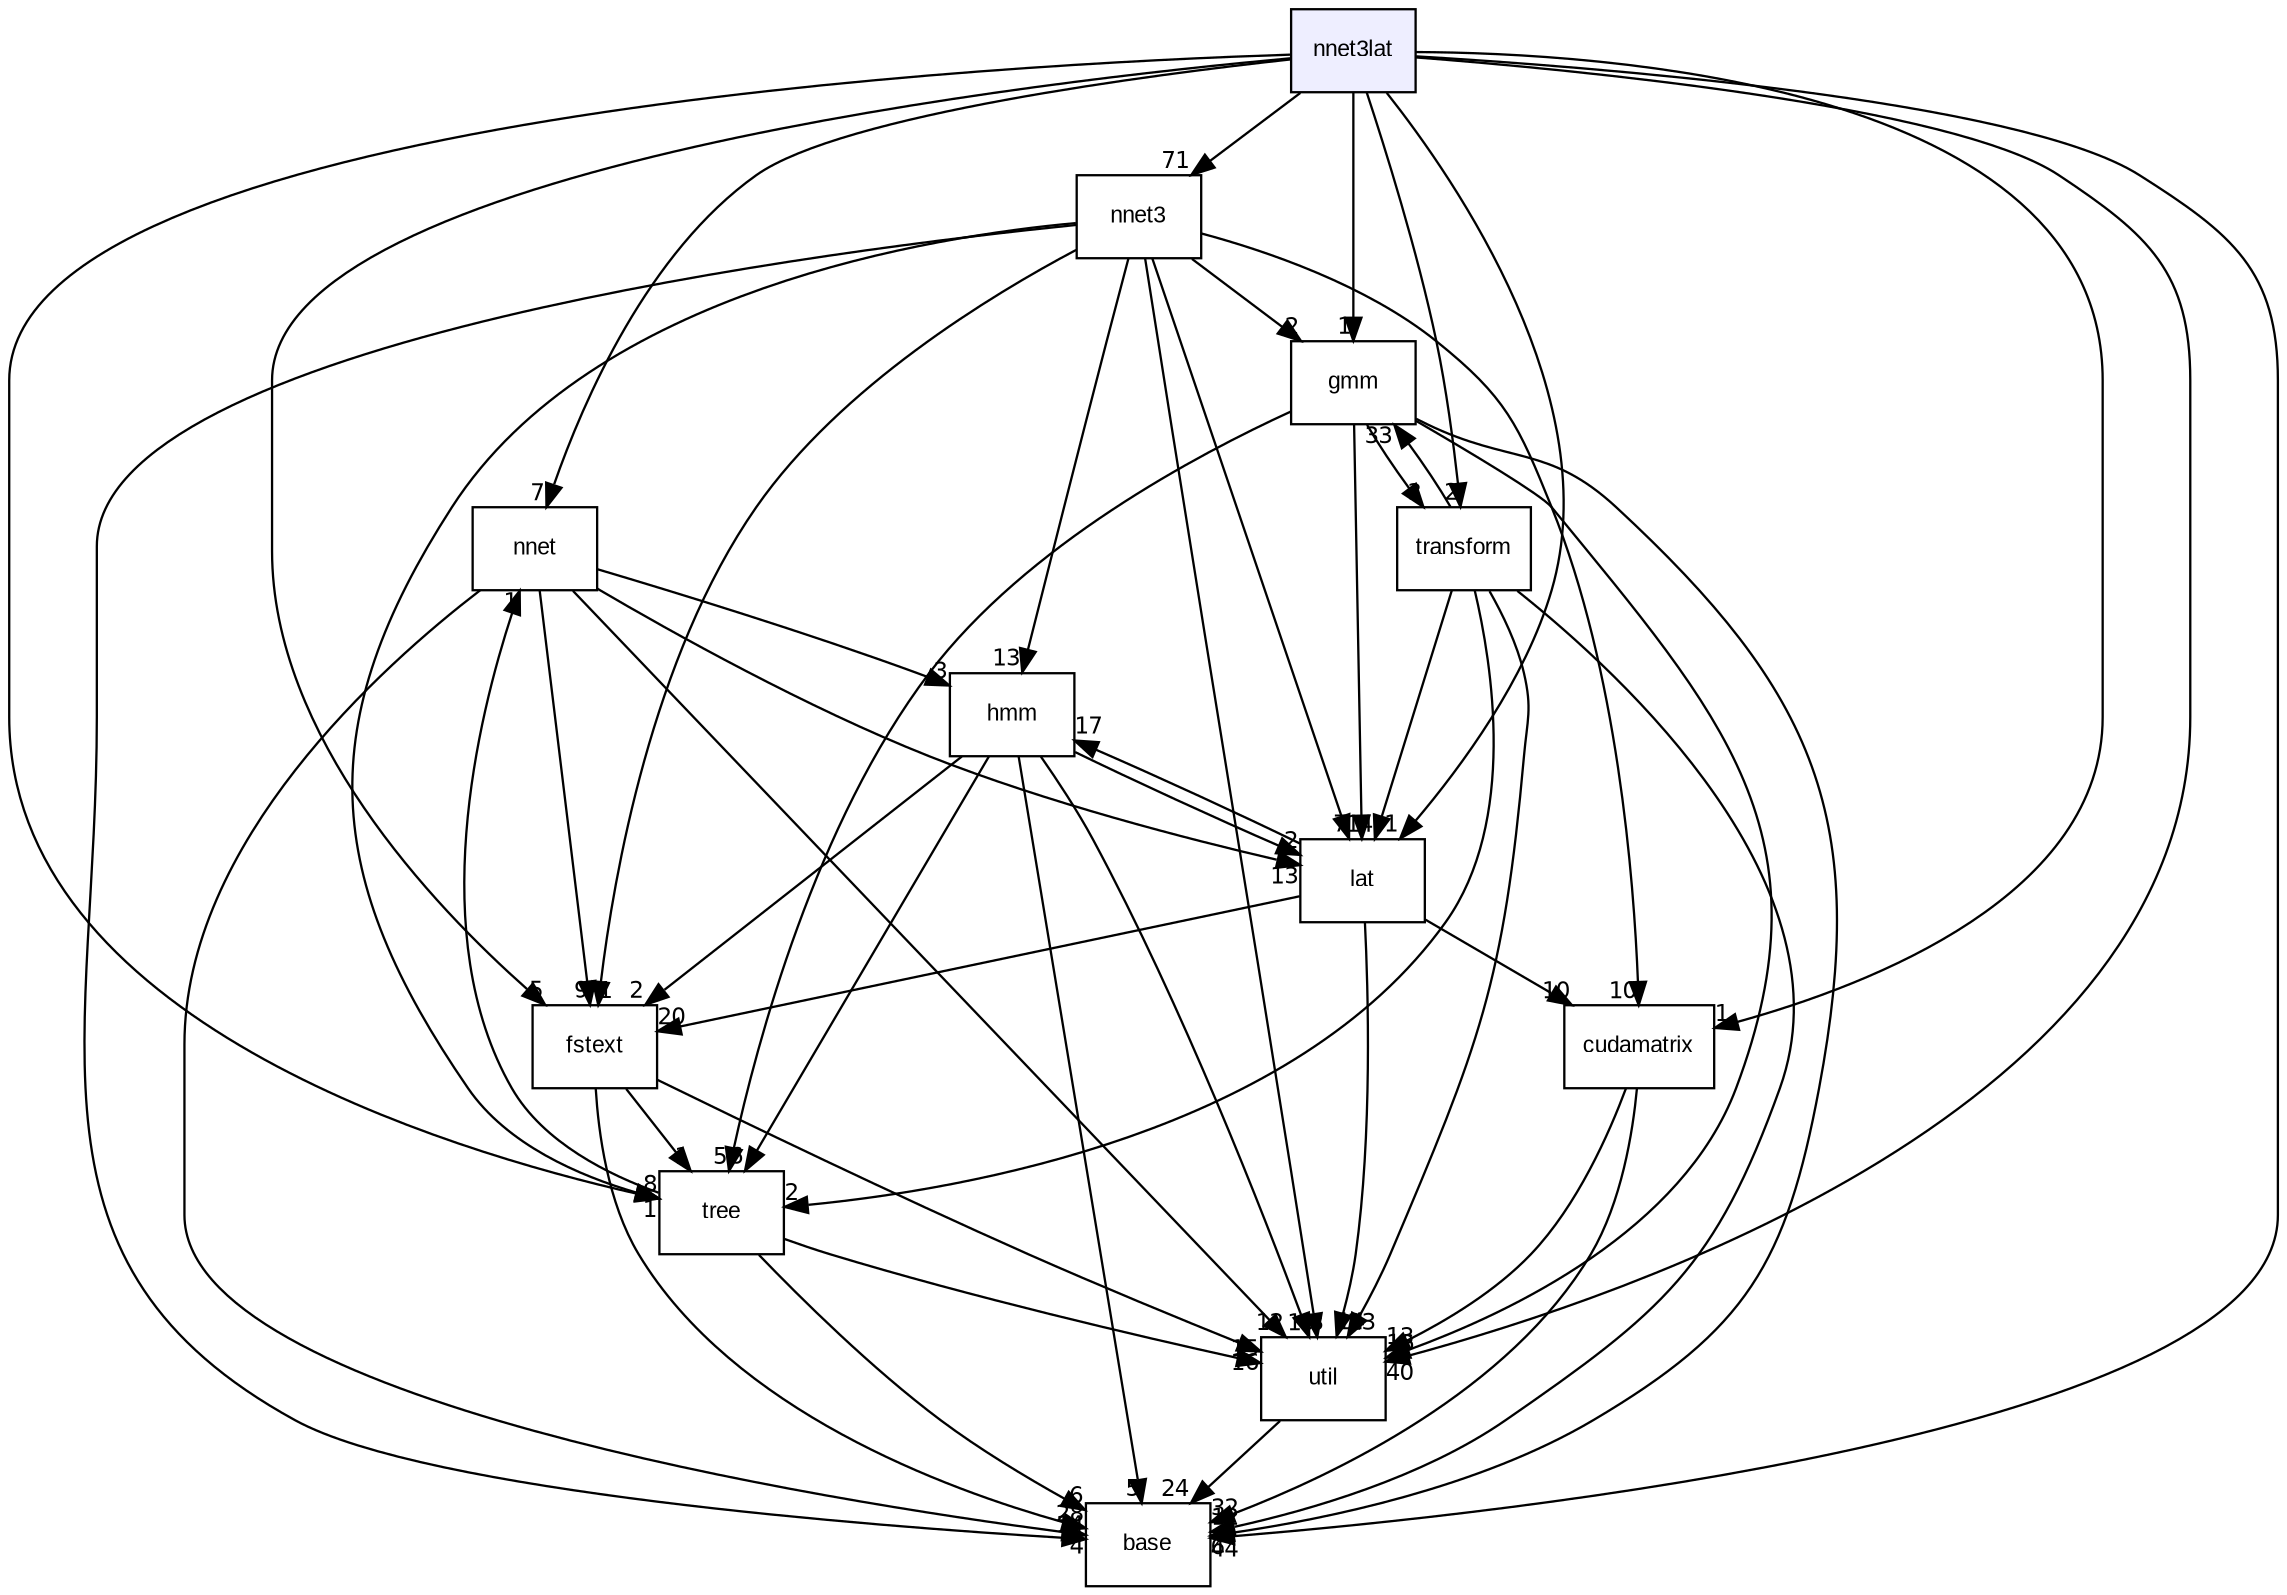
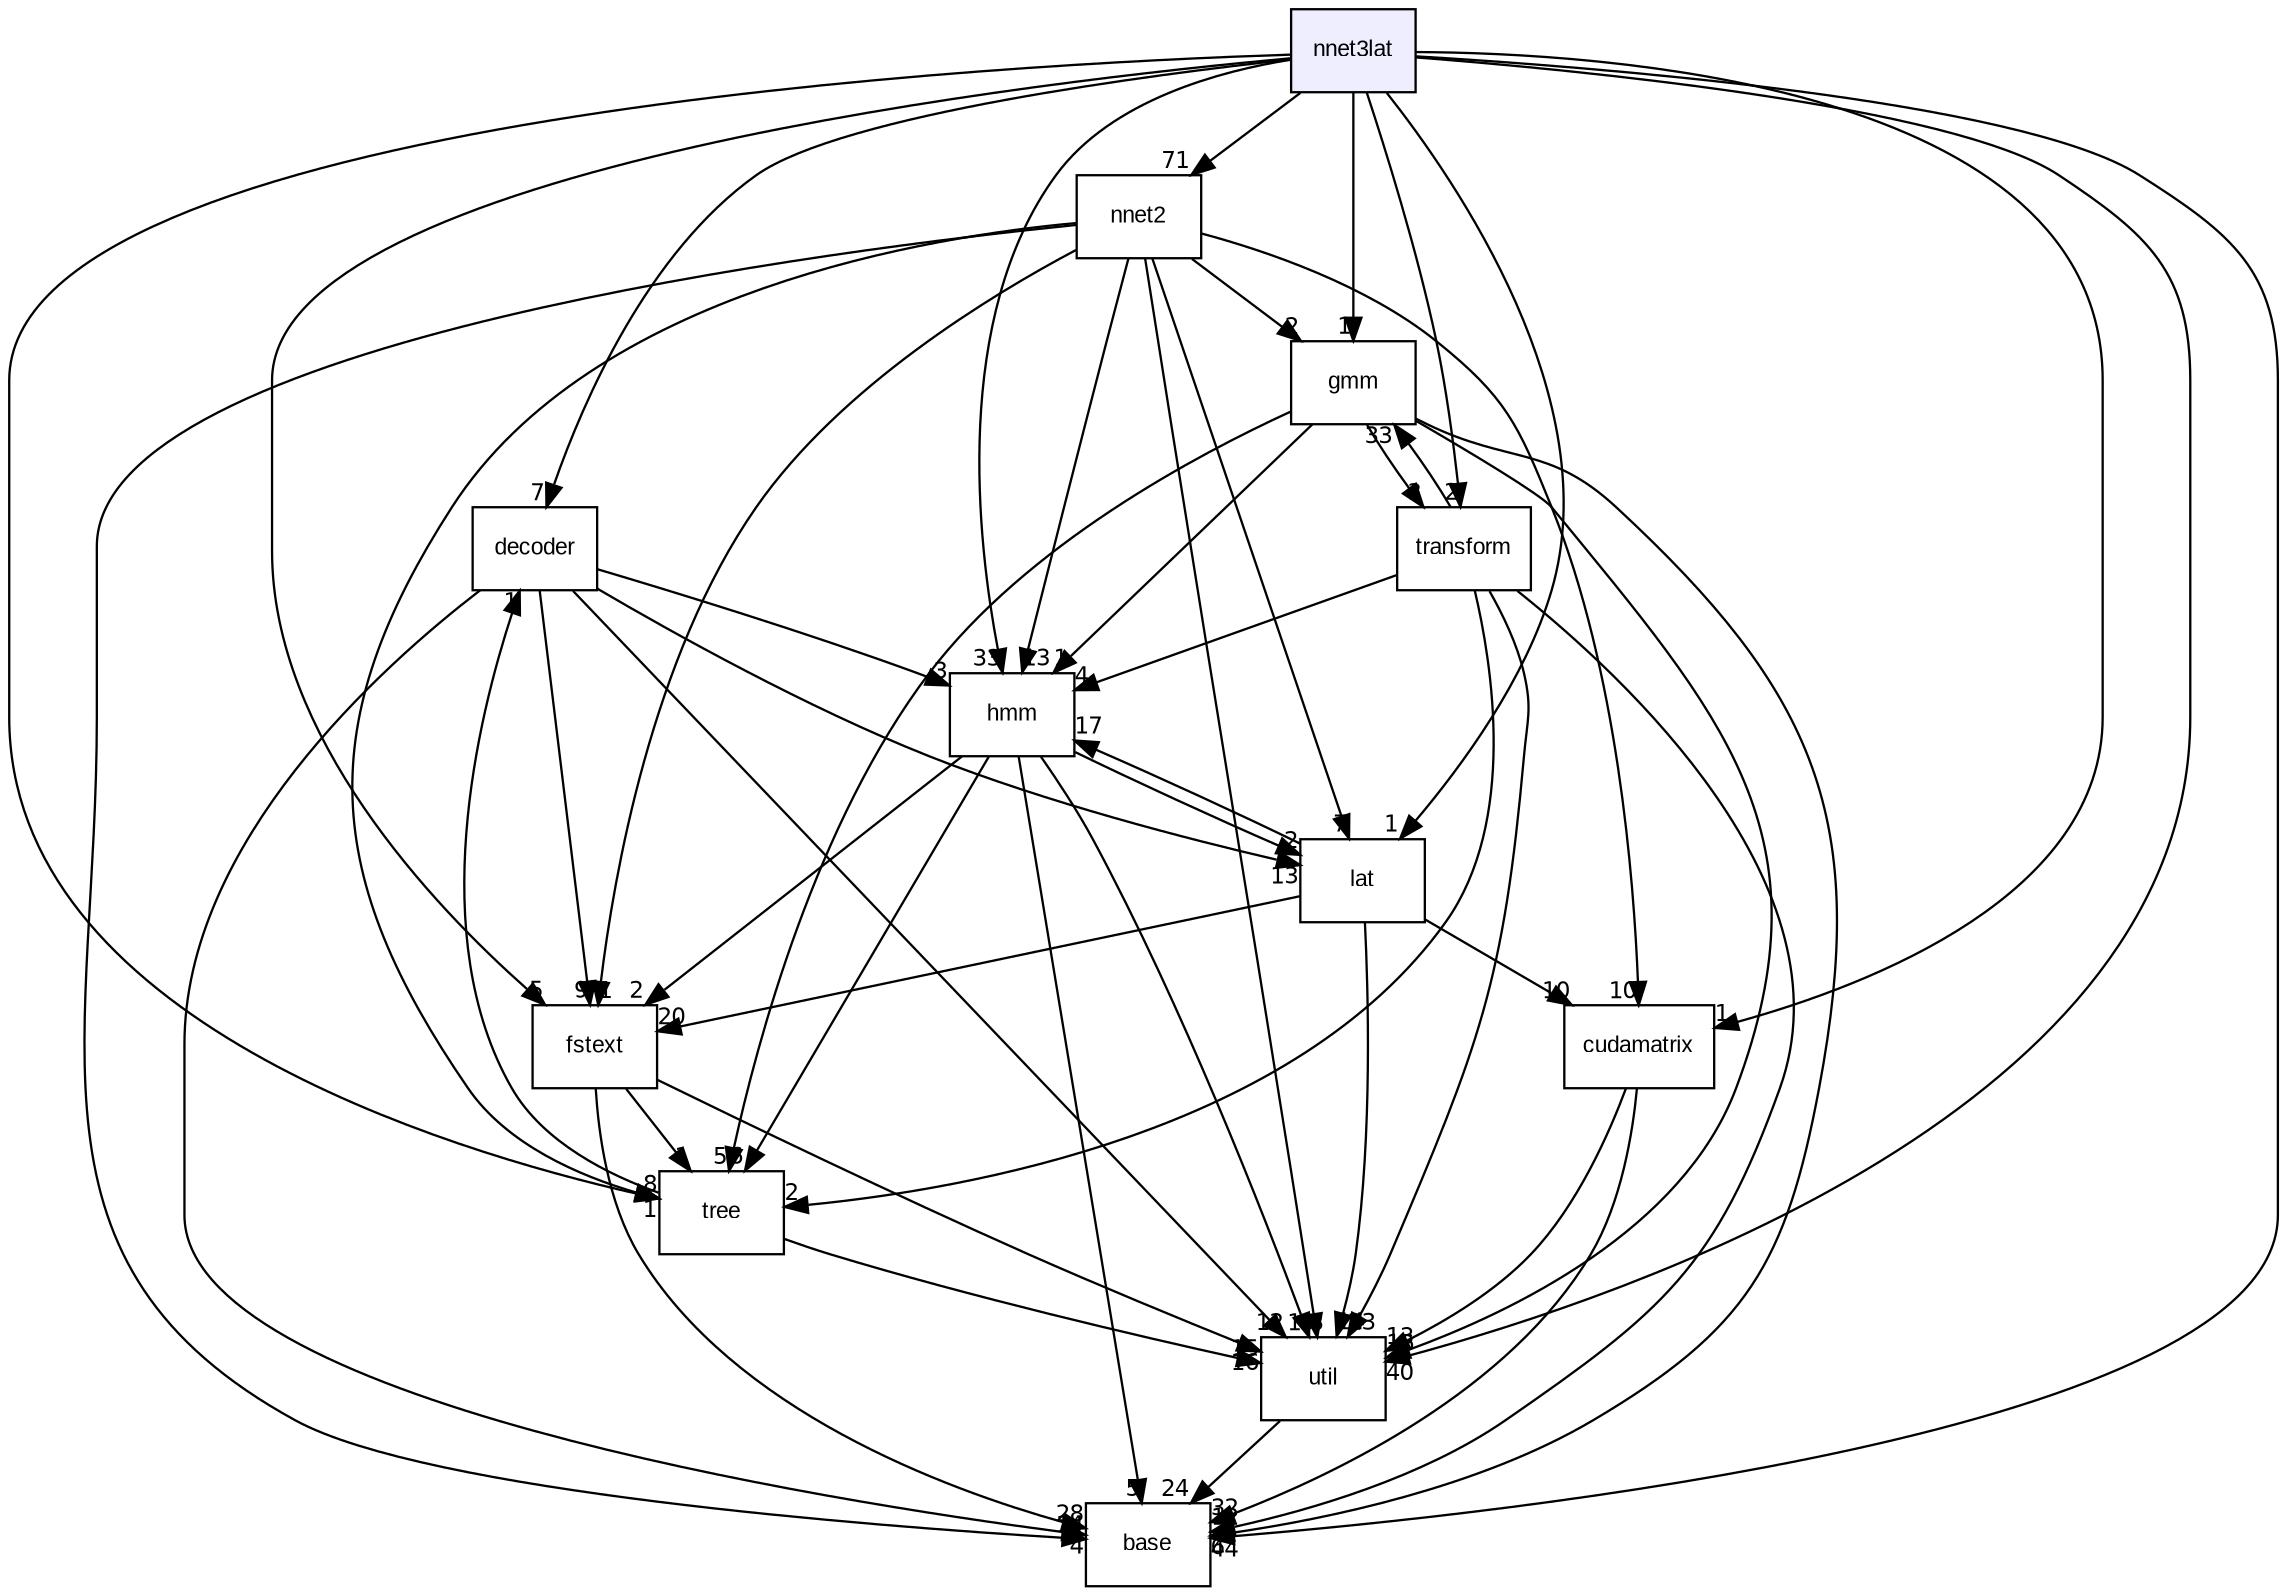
(1139, 217) -> (1139, 217)
none -> (1014, 257)
(535, 549) -> (535, 549)
(1358, 620) -> (1204, 529)
(1417, 703) -> (1246, 629)
(902, 1389) -> none
